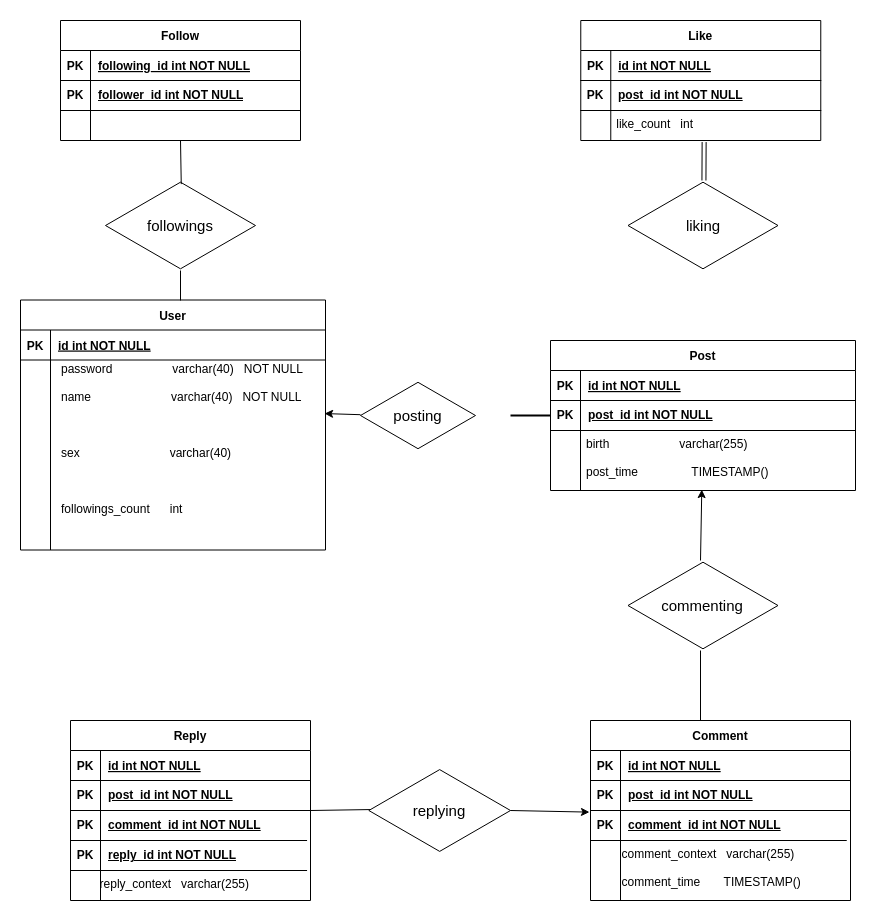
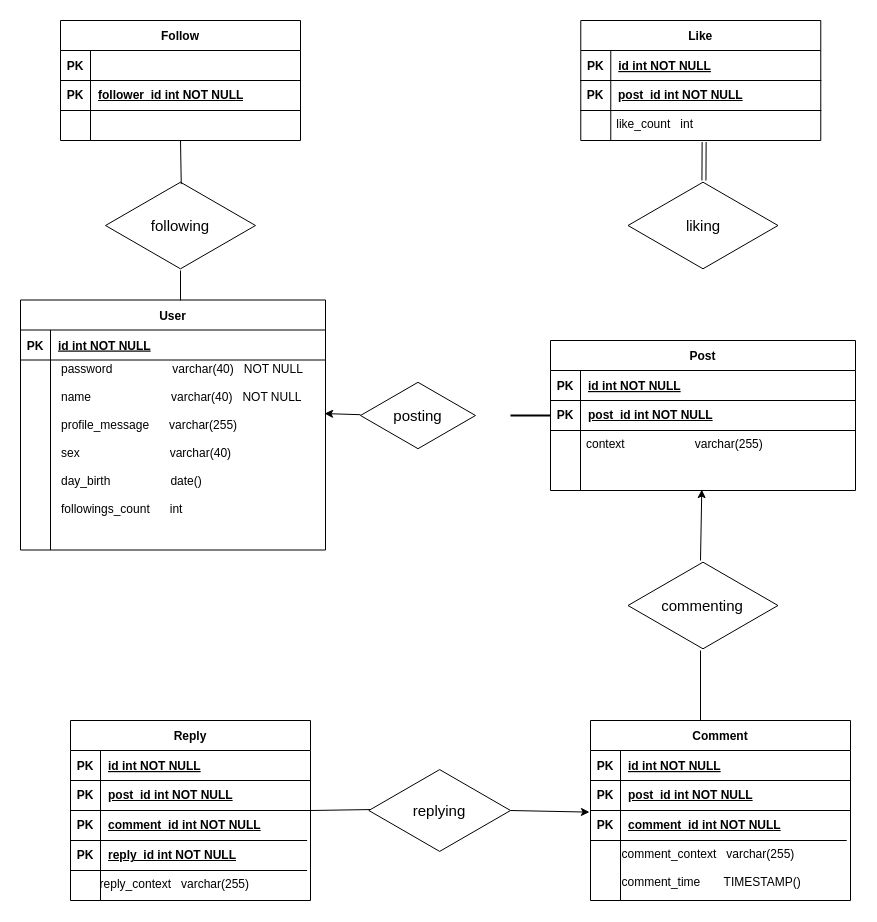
(196, 66) -> none
(181, 226) -> (181, 226)
none -> (151, 425)
(711, 444) -> (719, 444)
(691, 473) -> none
none -> (151, 481)
